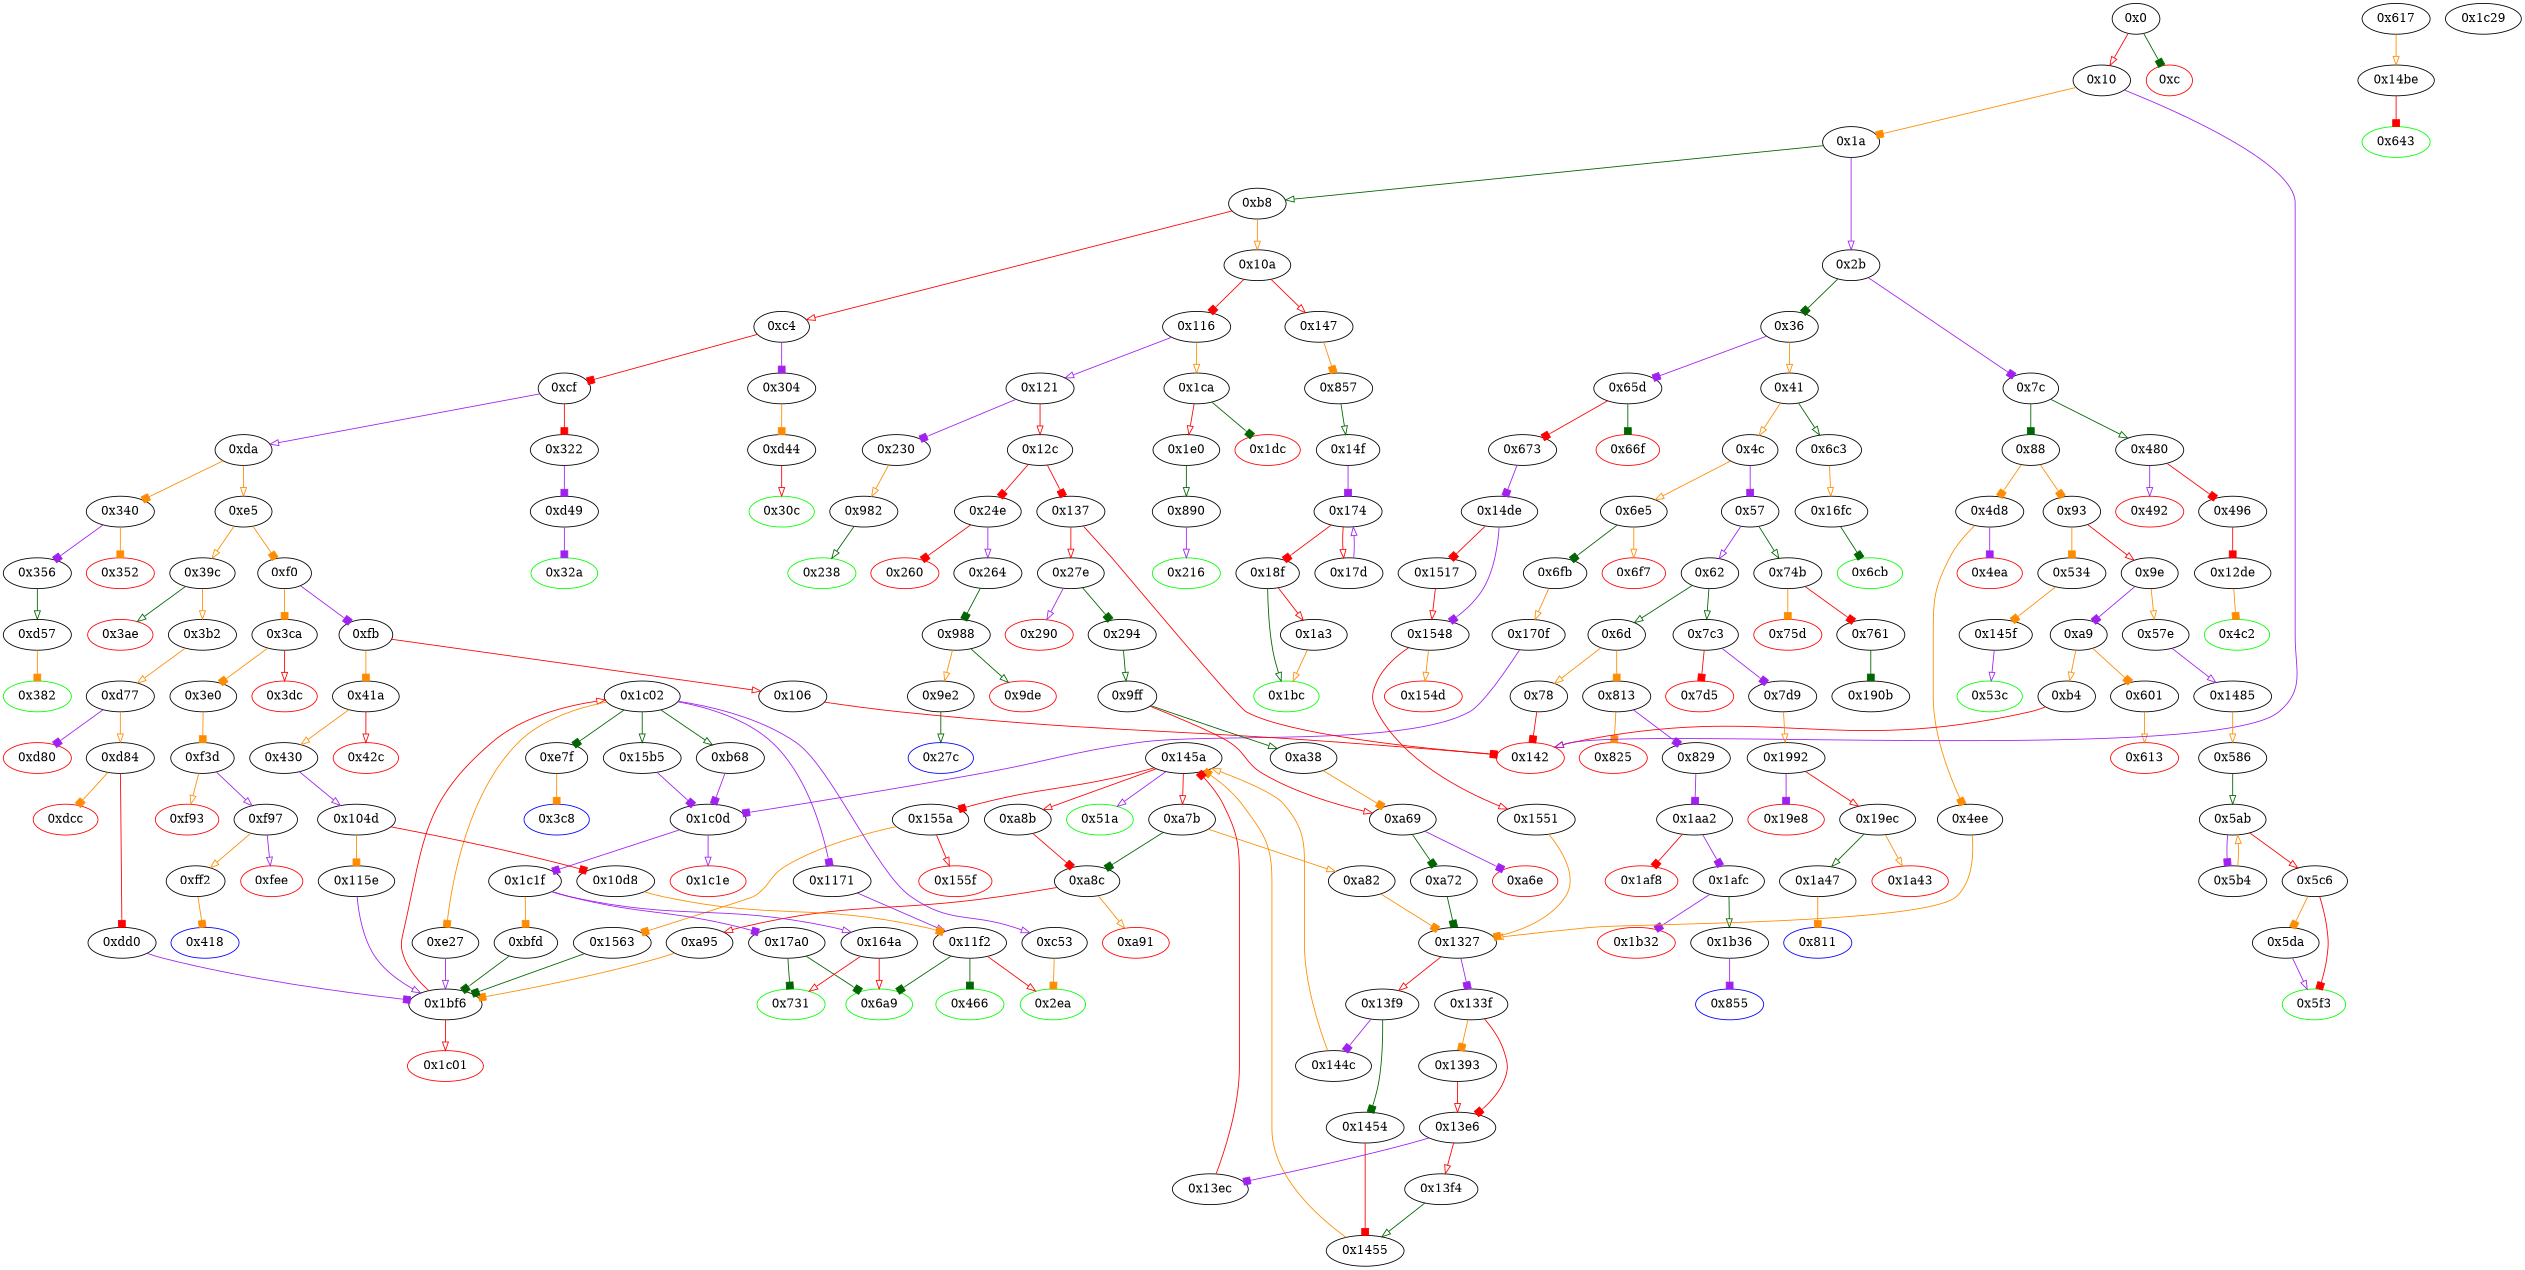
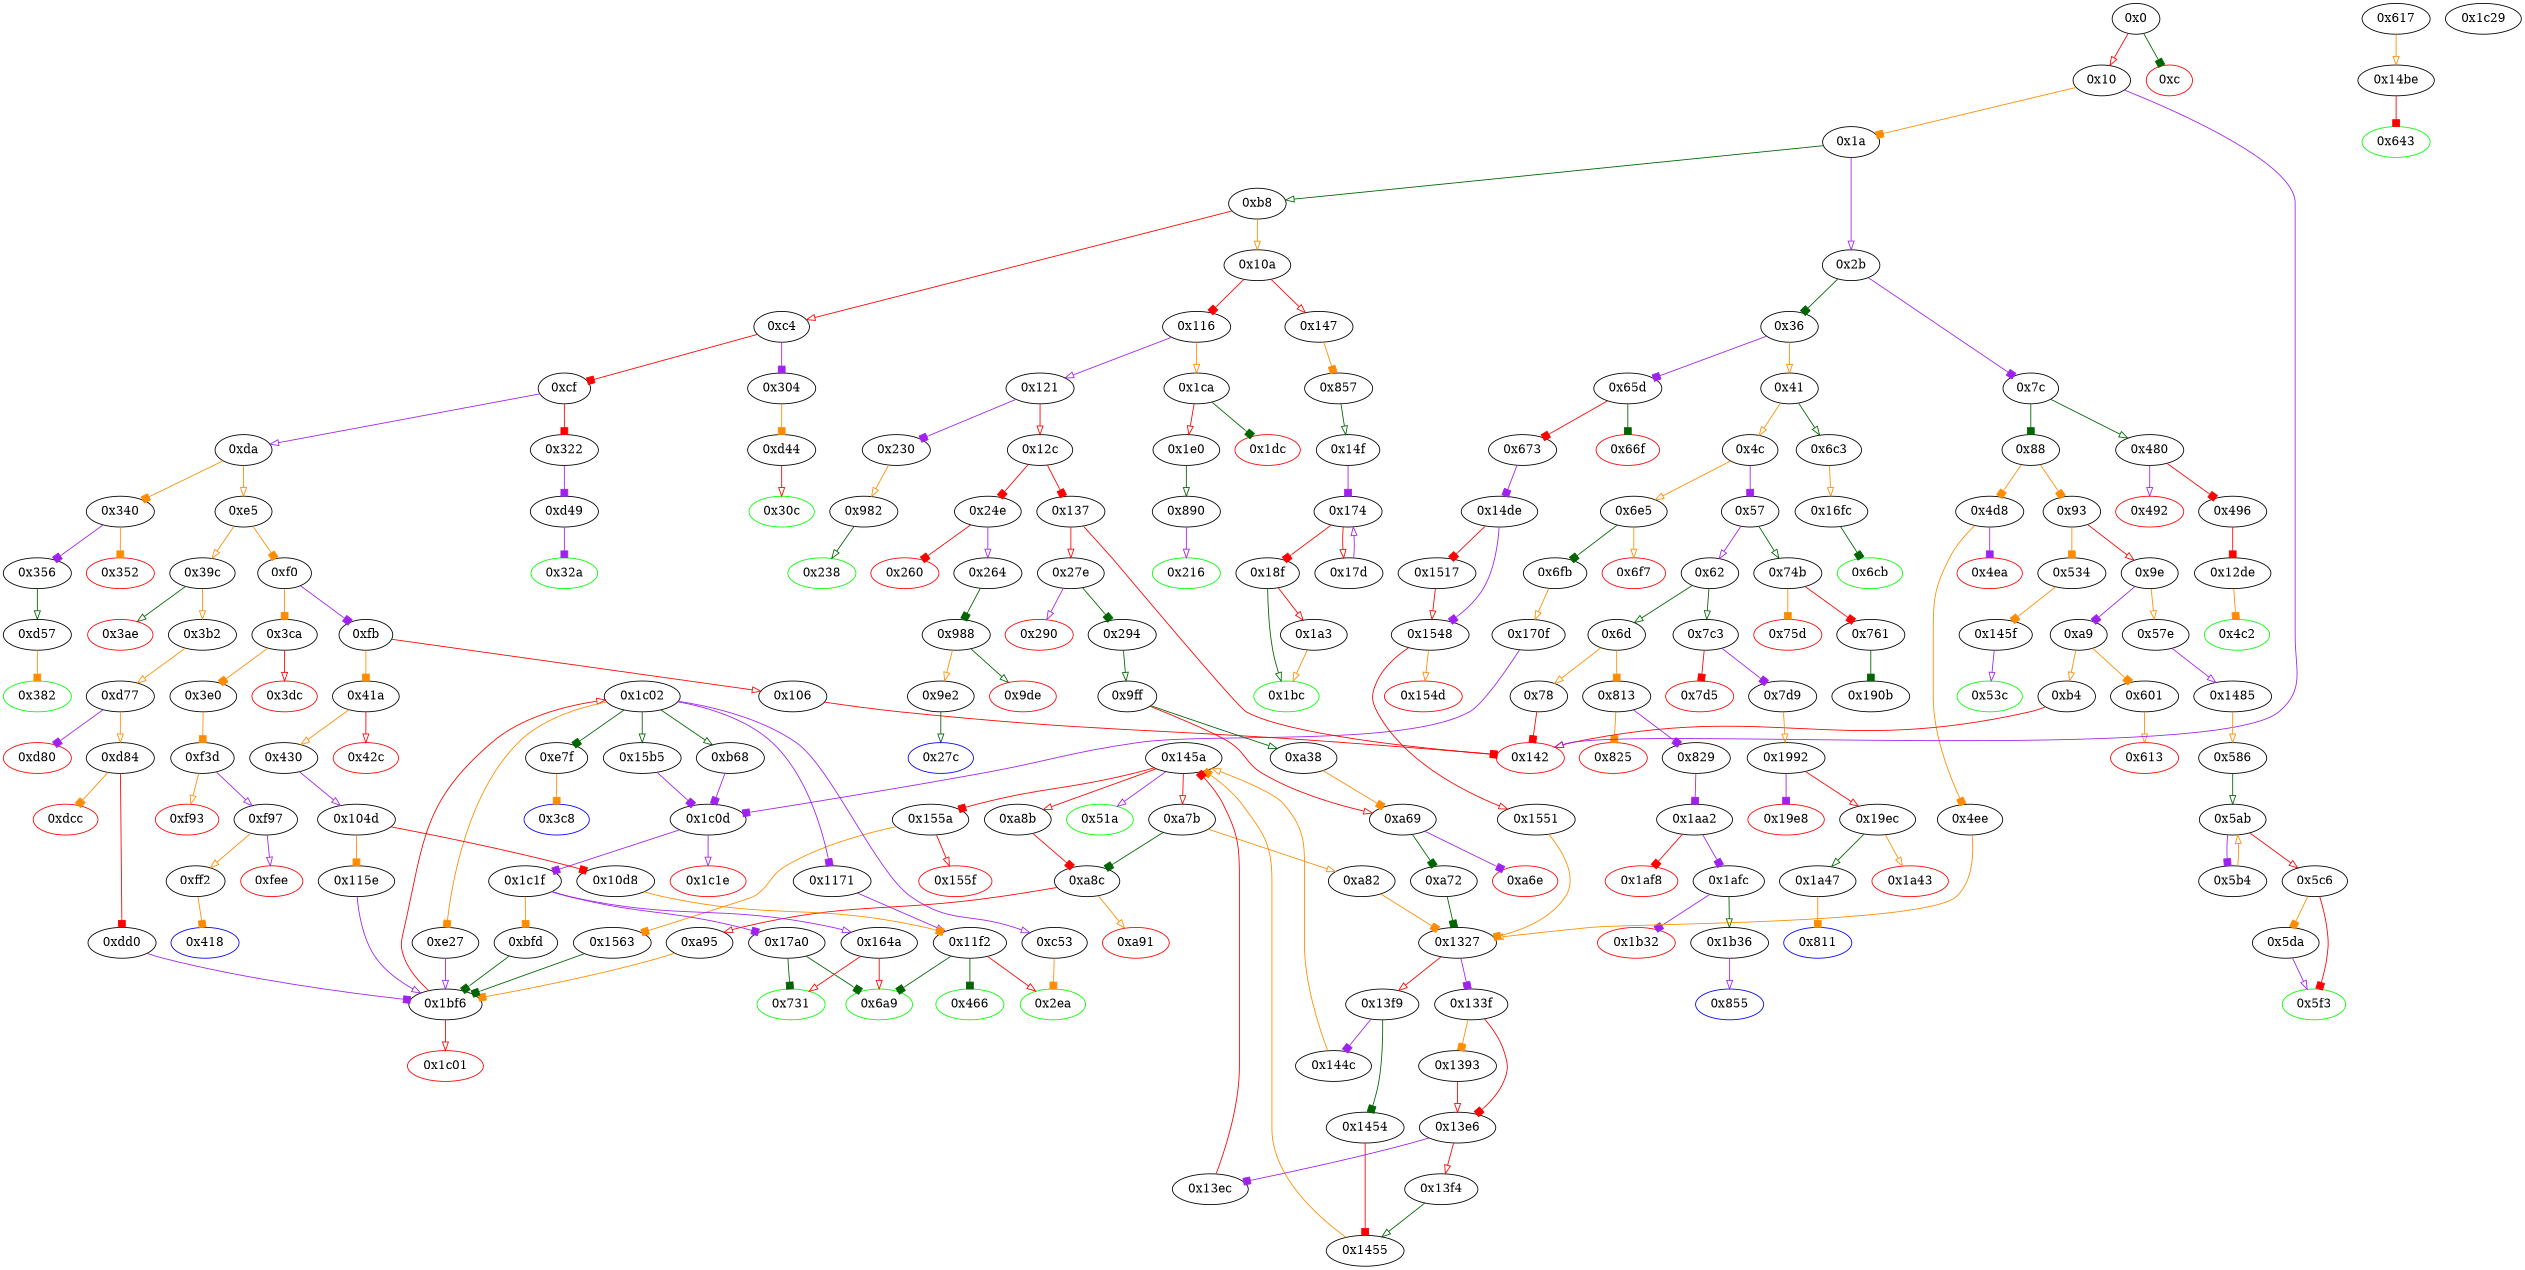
(1730, 969) -> (1730, 969)
